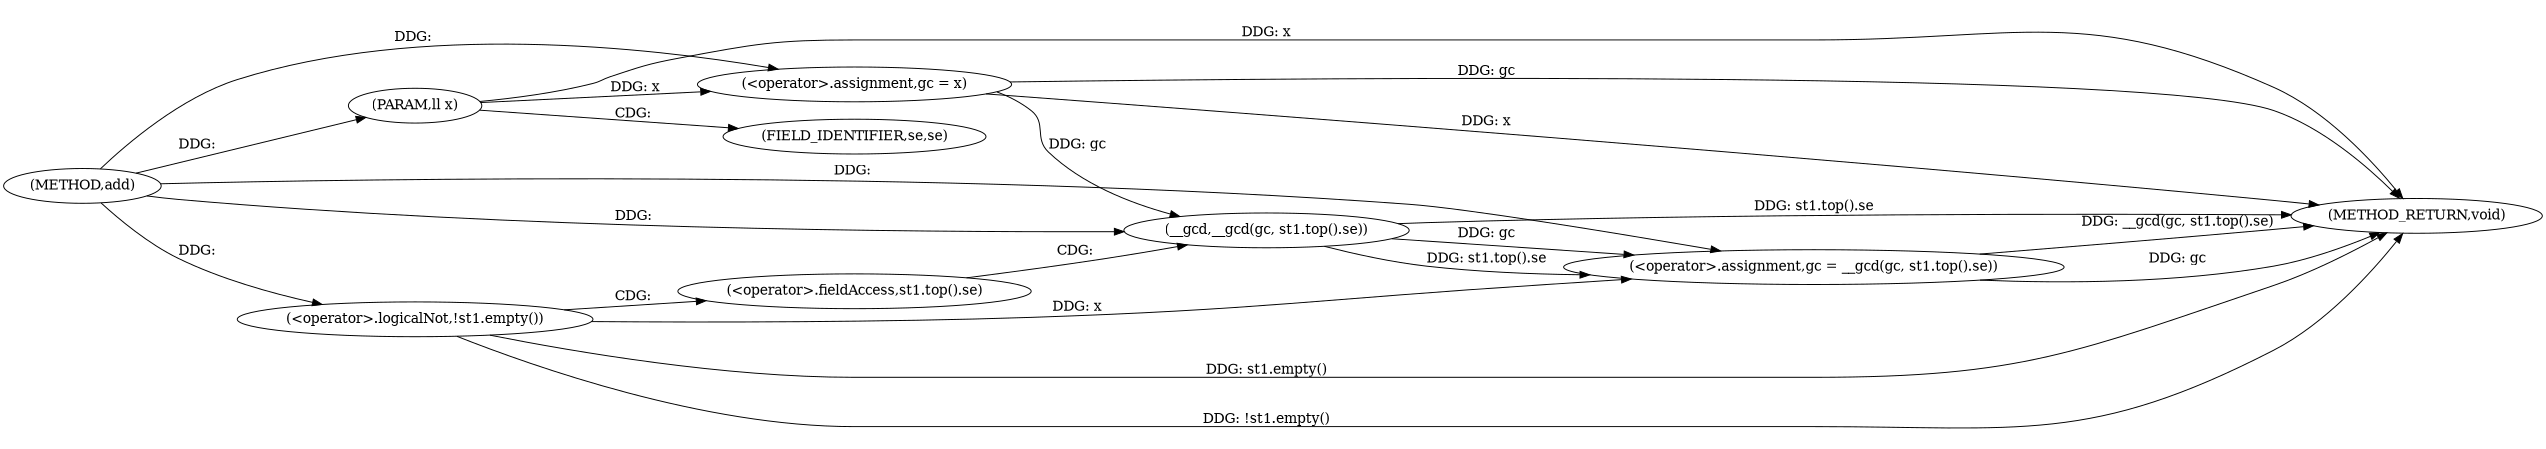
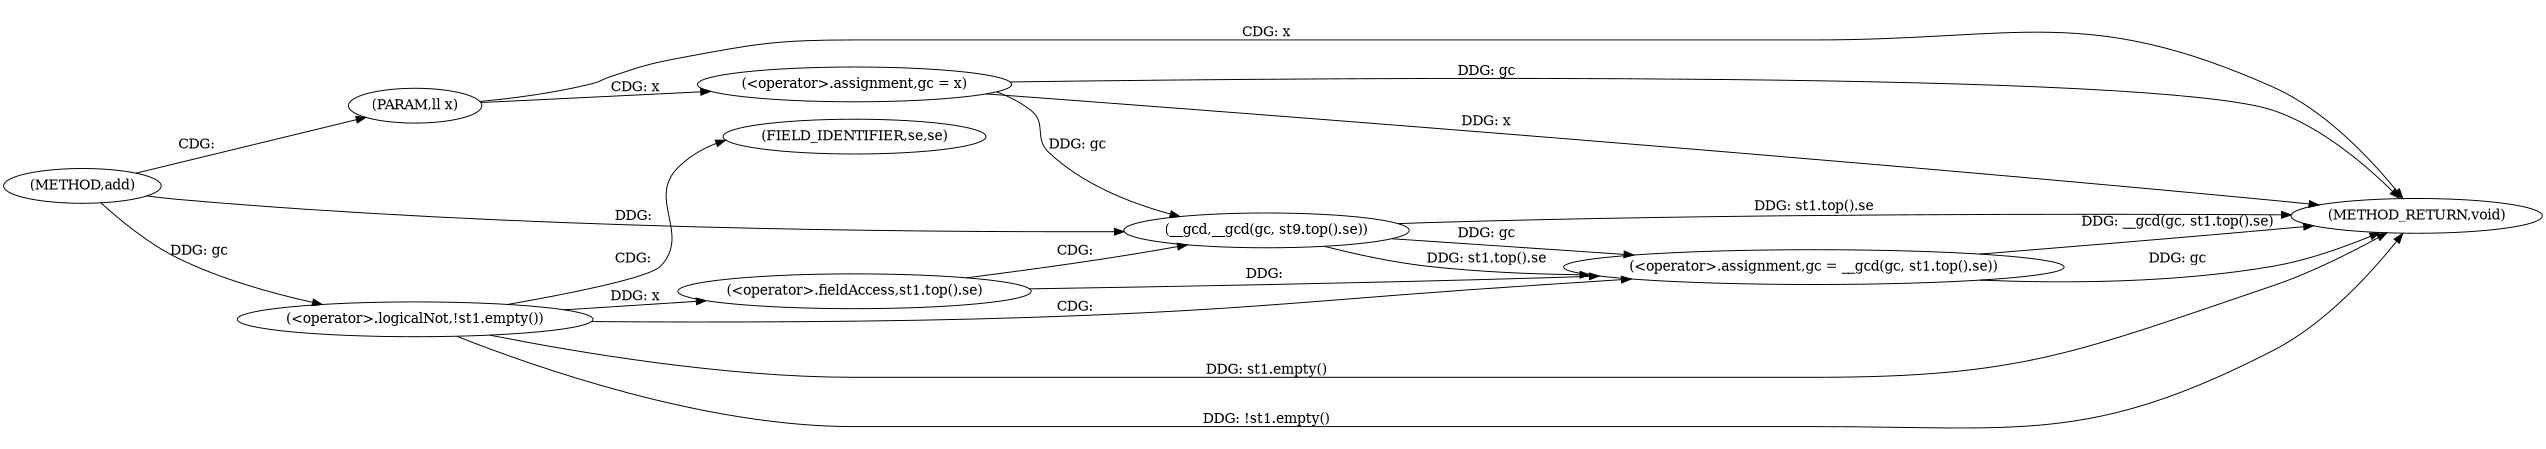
(1267, 33) -> (1267, 33)
(420, 48) -> none
(635, 88) -> (635, 88)
(604, 119) -> (657, 268)
(199, 145) -> (199, 145)
(937, 183) -> (1309, 284)
(1267, 230) -> (1267, 230)
(199, 251) -> (199, 251)
(635, 297) -> (635, 297)
(1077, 307) -> (1077, 307)
